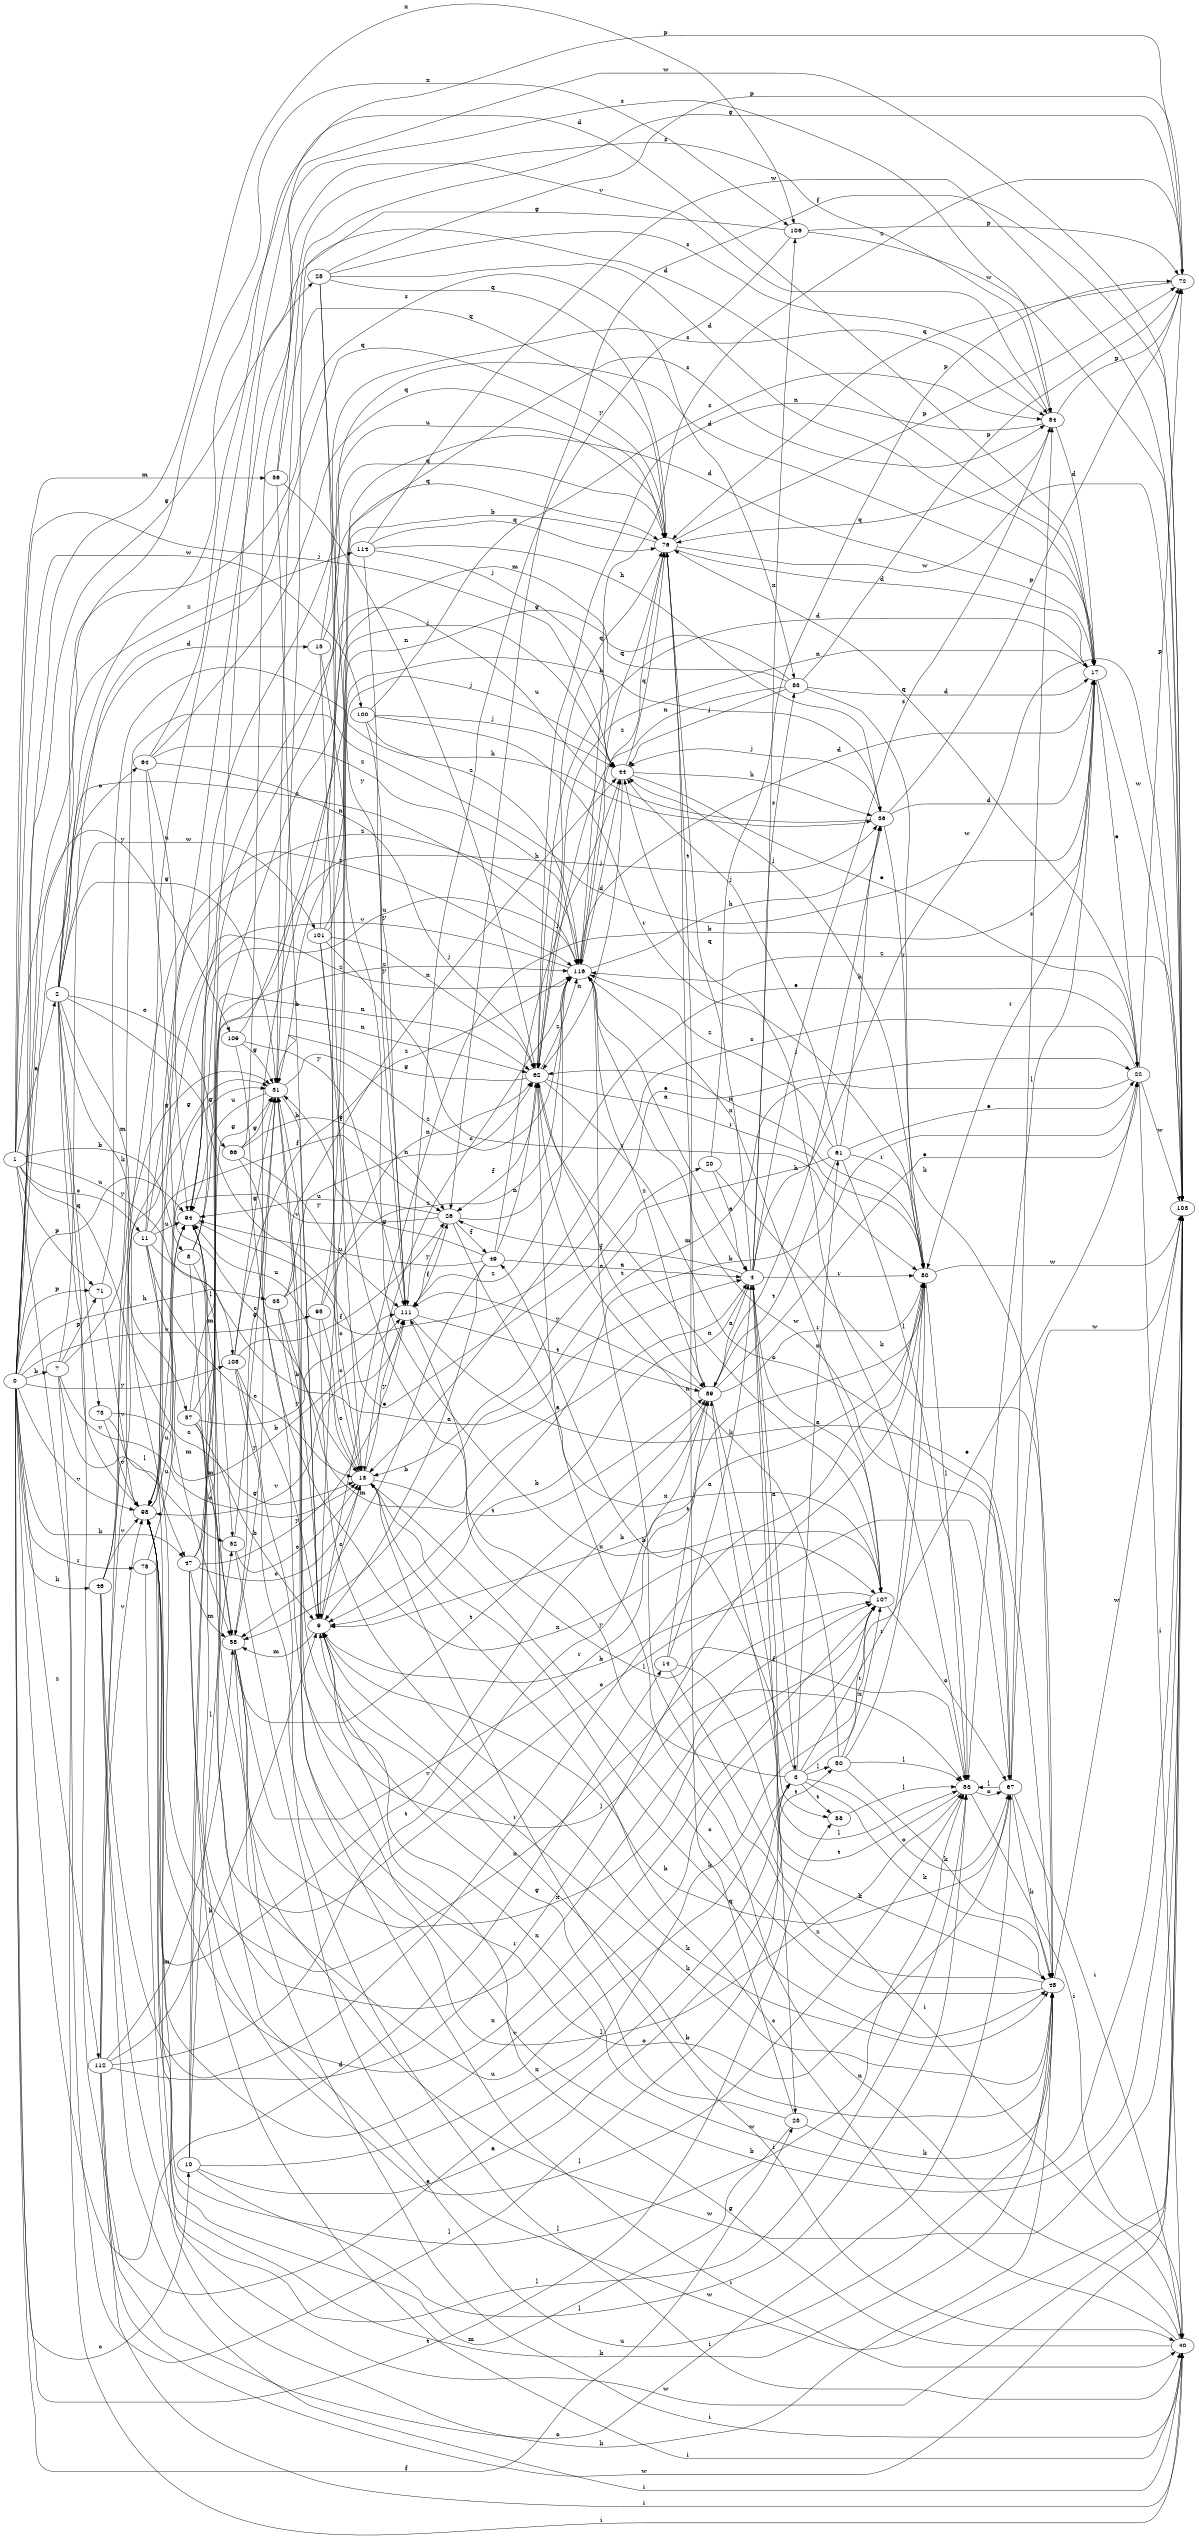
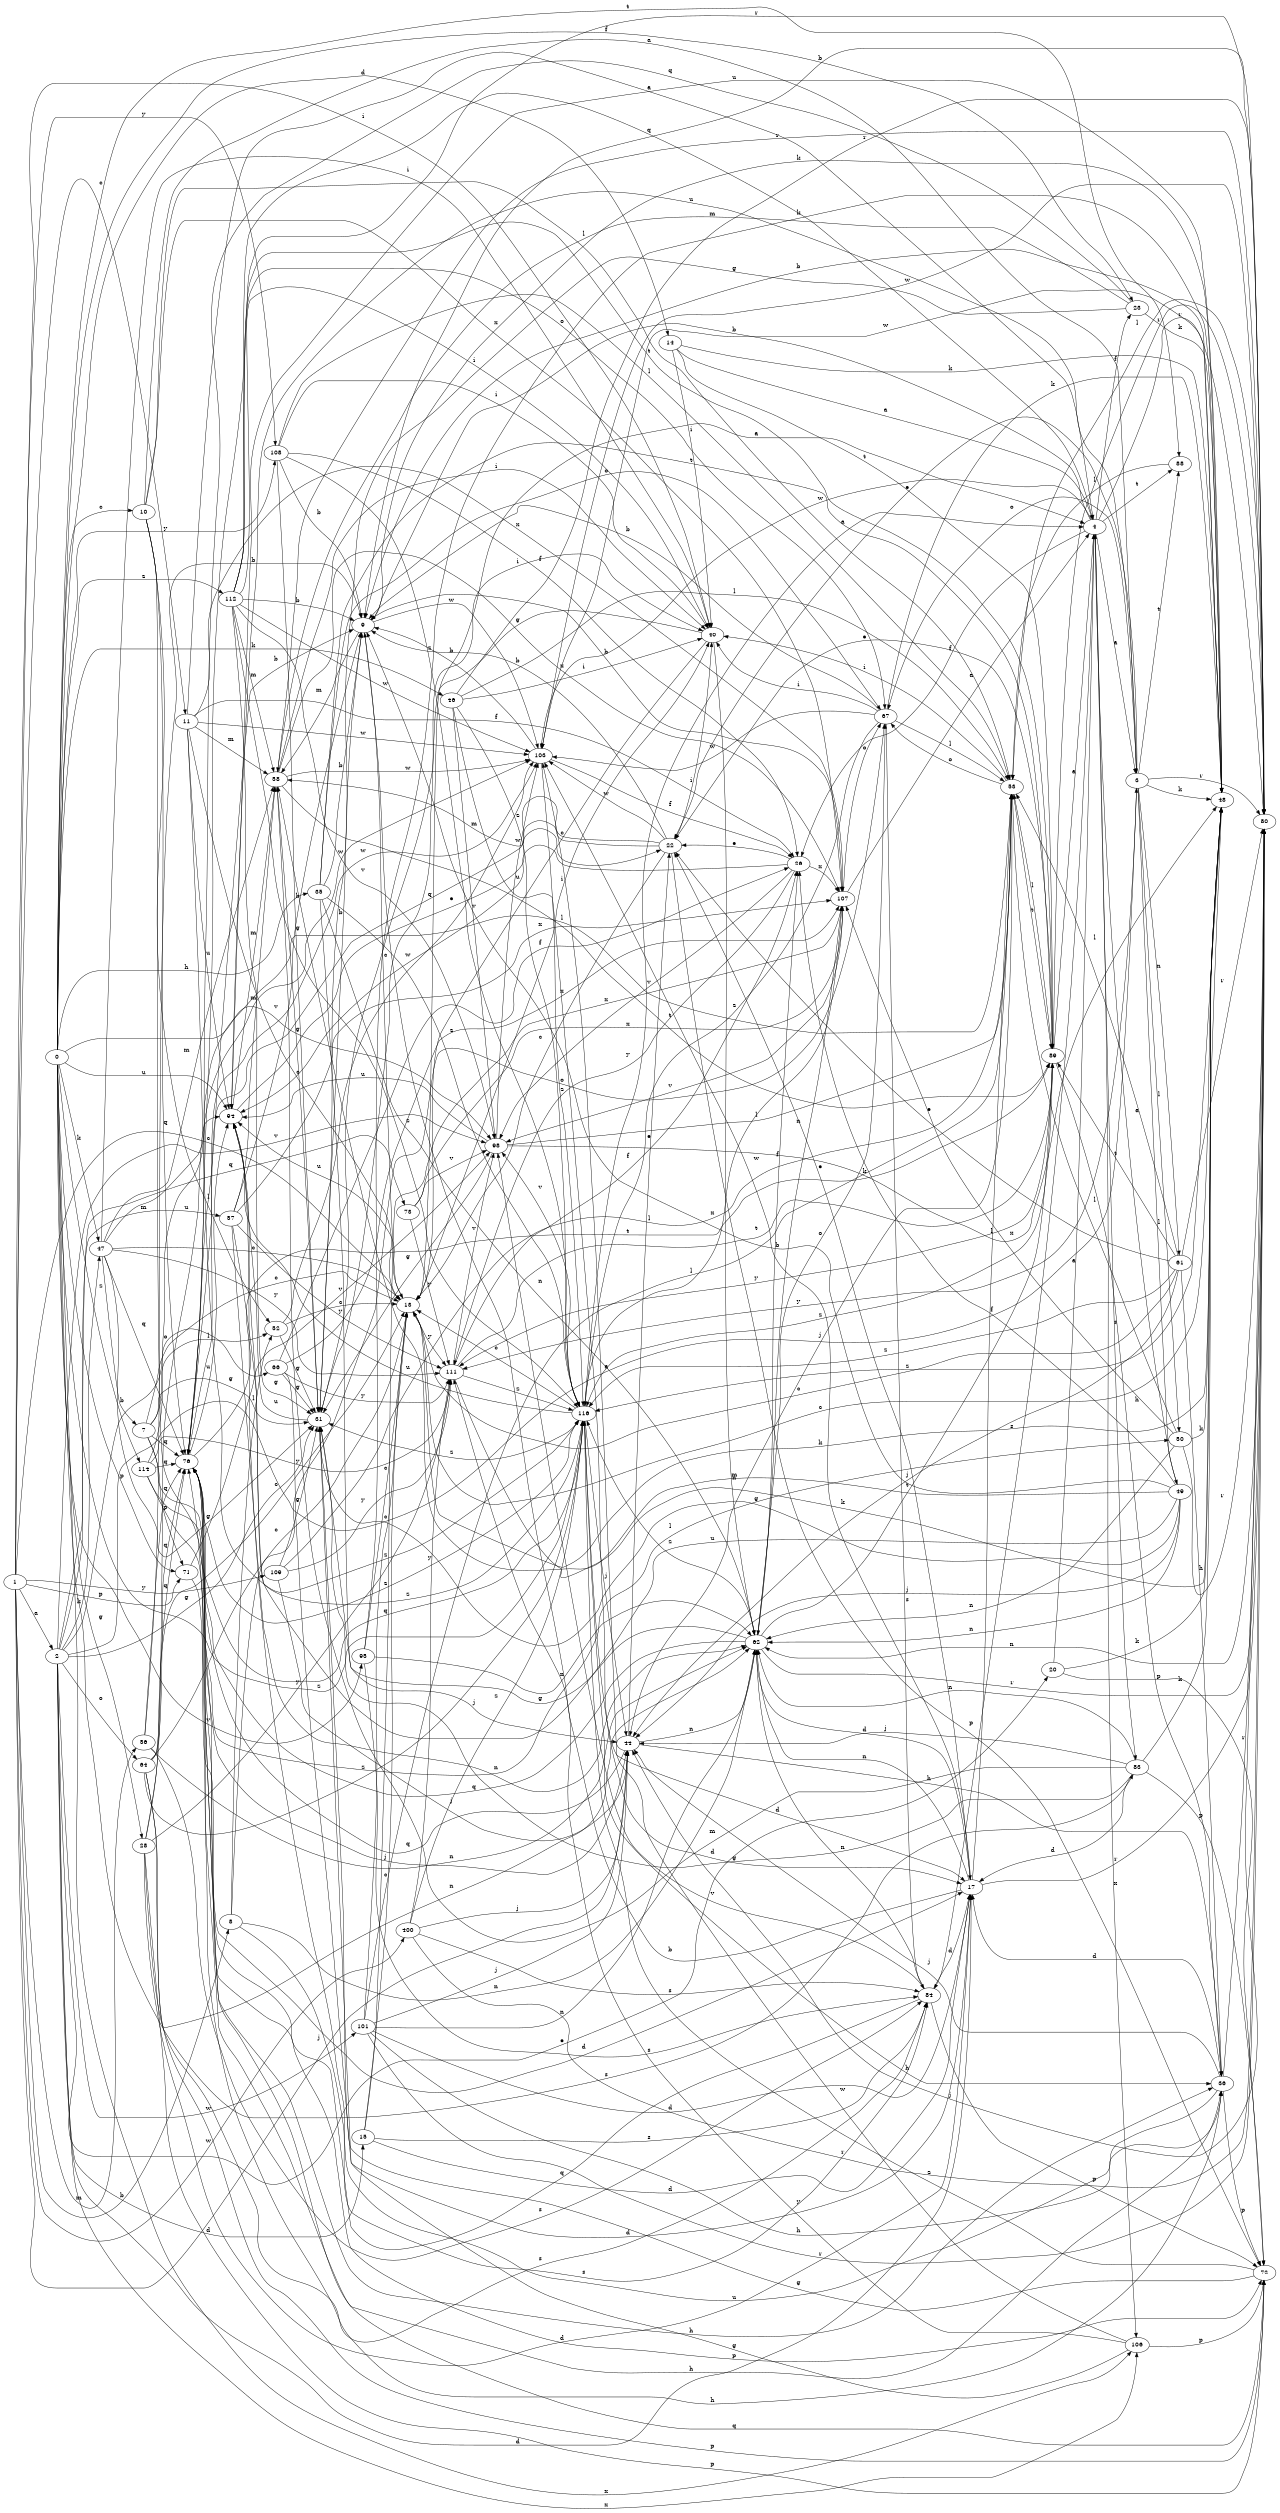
(363, 715) -> (408, 1930)
(467, 1146) -> (459, 1458)
(470, 1236) -> (905, 1230)
(796, 1321) -> (734, 1006)
(34, 1376) -> (111, 1342)
(644, 1541) -> (1159, 1223)
(145, 1567) -> none
(341, 1853) -> none
(203, 2214) -> (554, 254)
